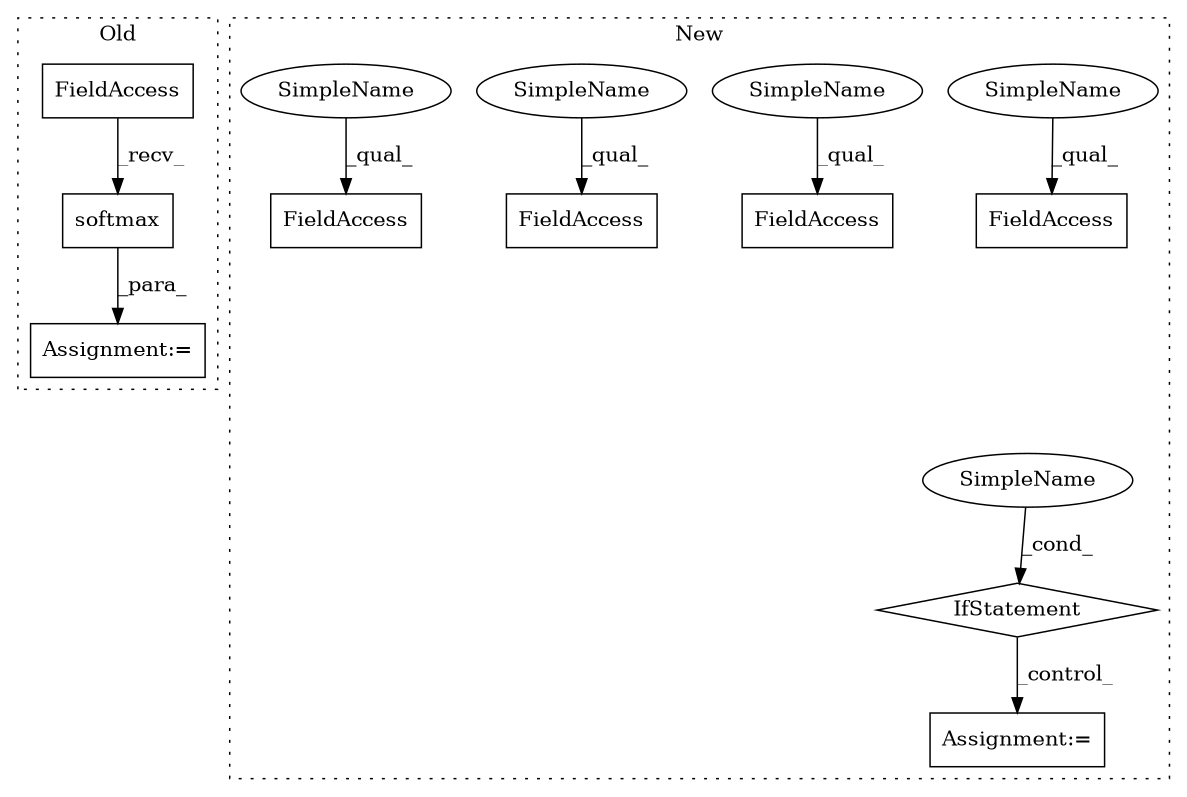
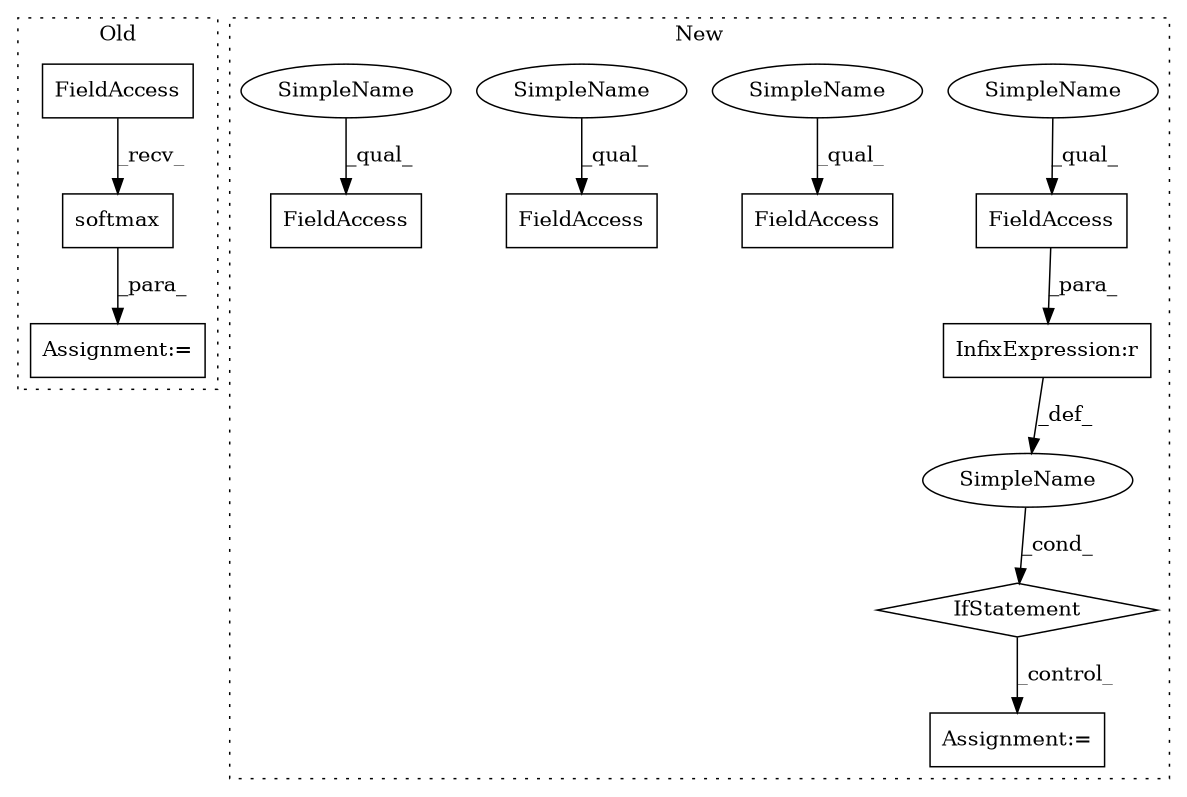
none -> (1047, 351)
